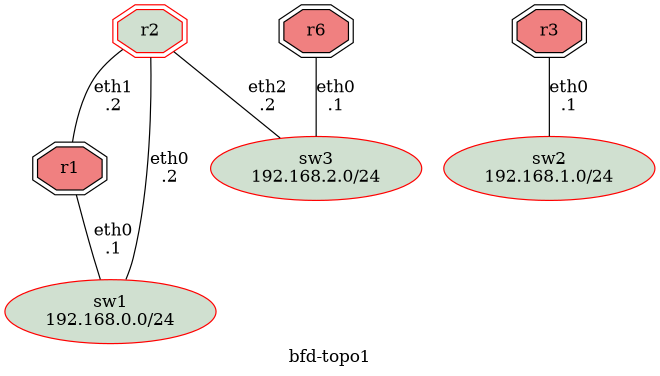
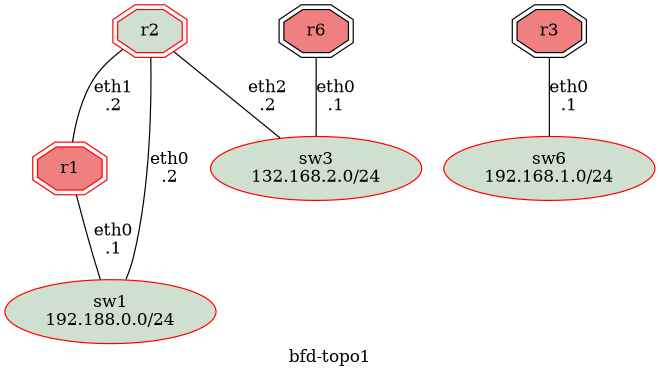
(70, 168) -> (70, 168)
(316, 168) -> (316, 168)
(549, 168) -> (549, 168)
(110, 312) -> (110, 312)
